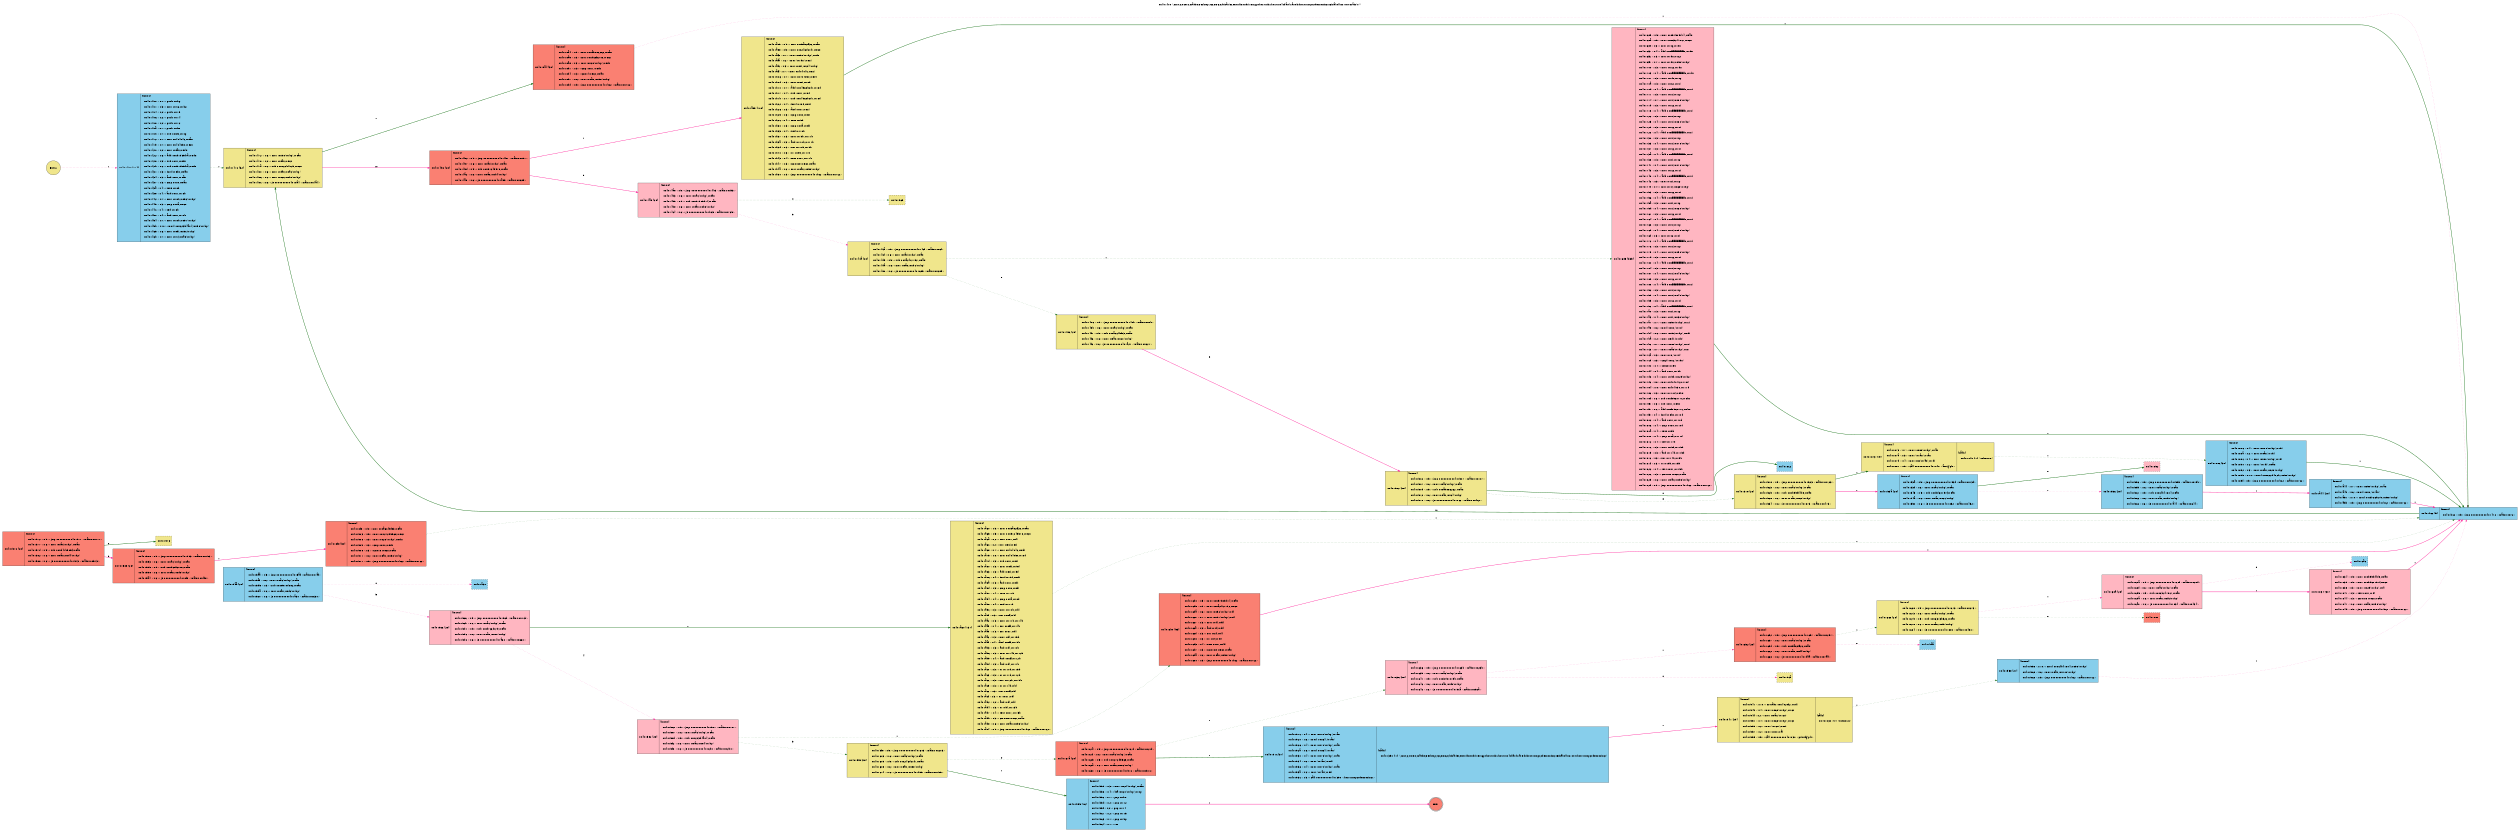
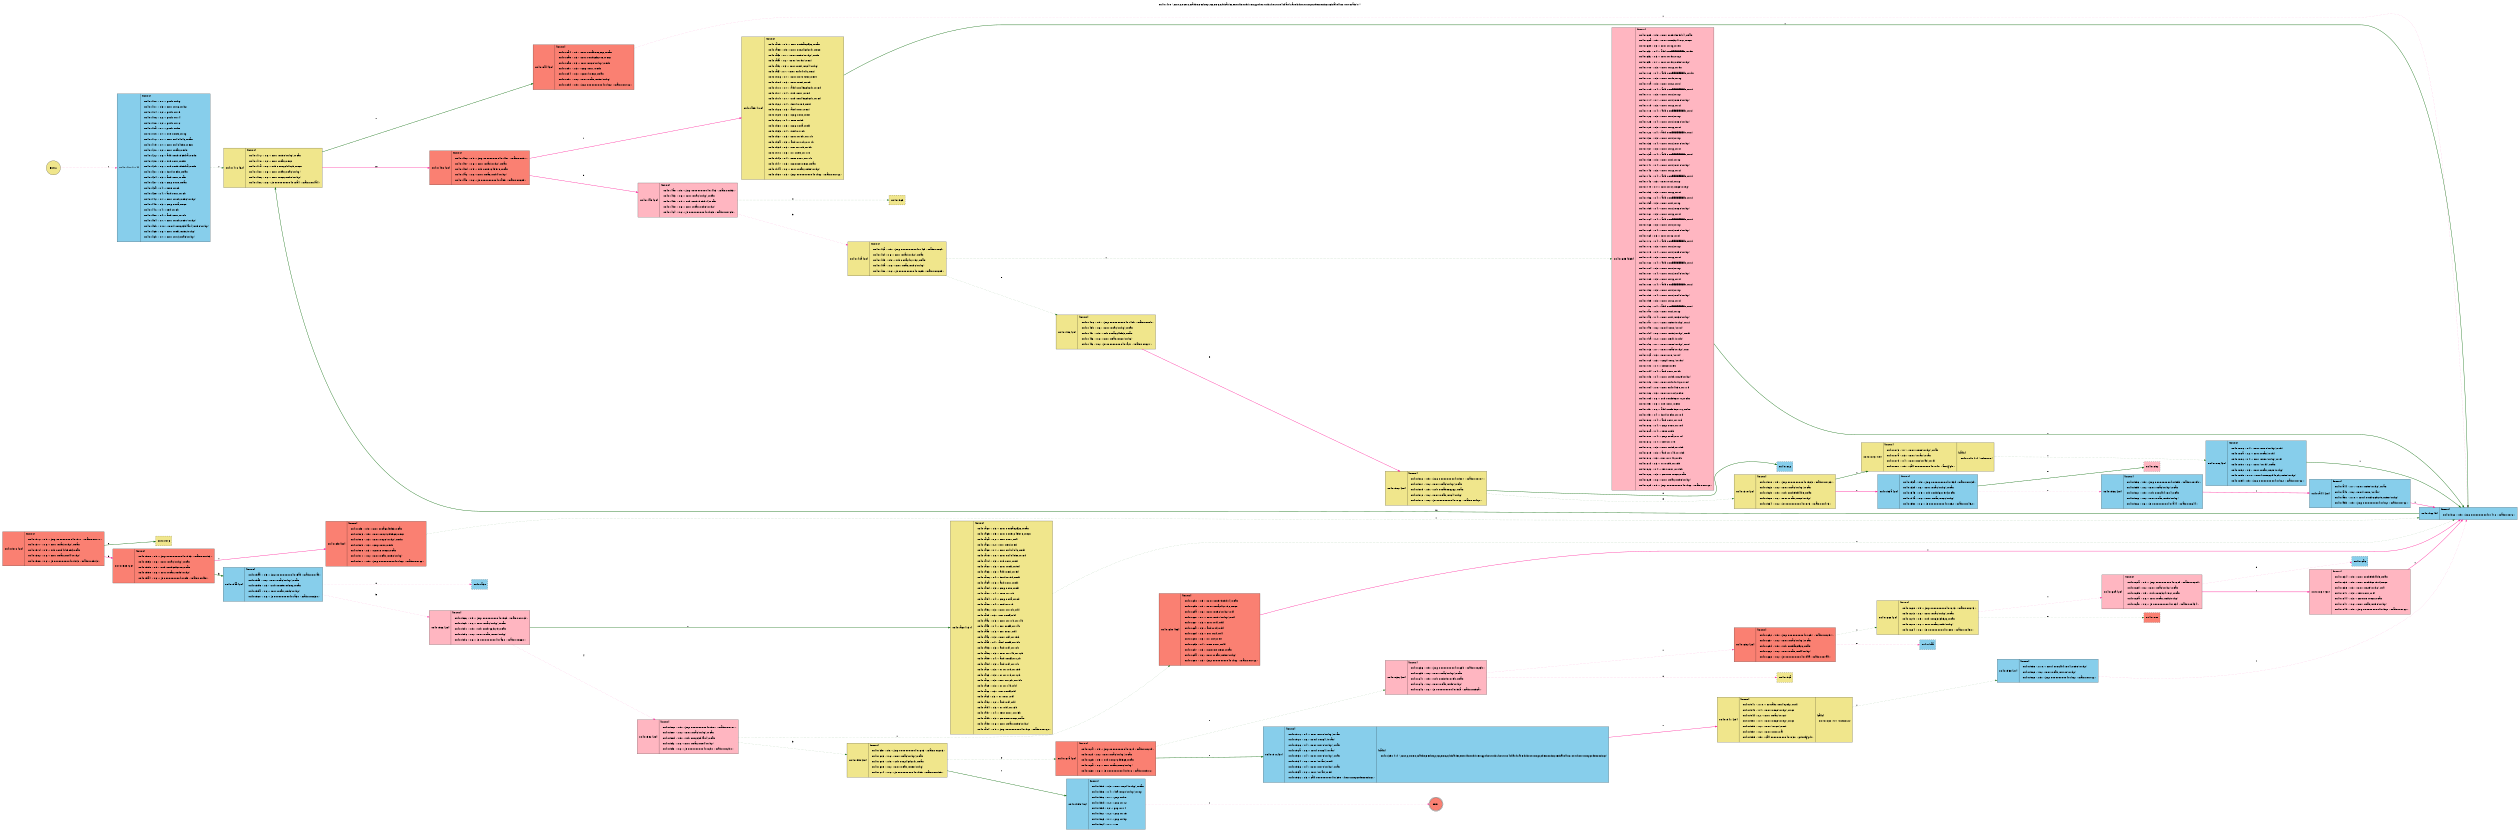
none -> (218, 575)
(1287, 804) -> (1287, 804)
